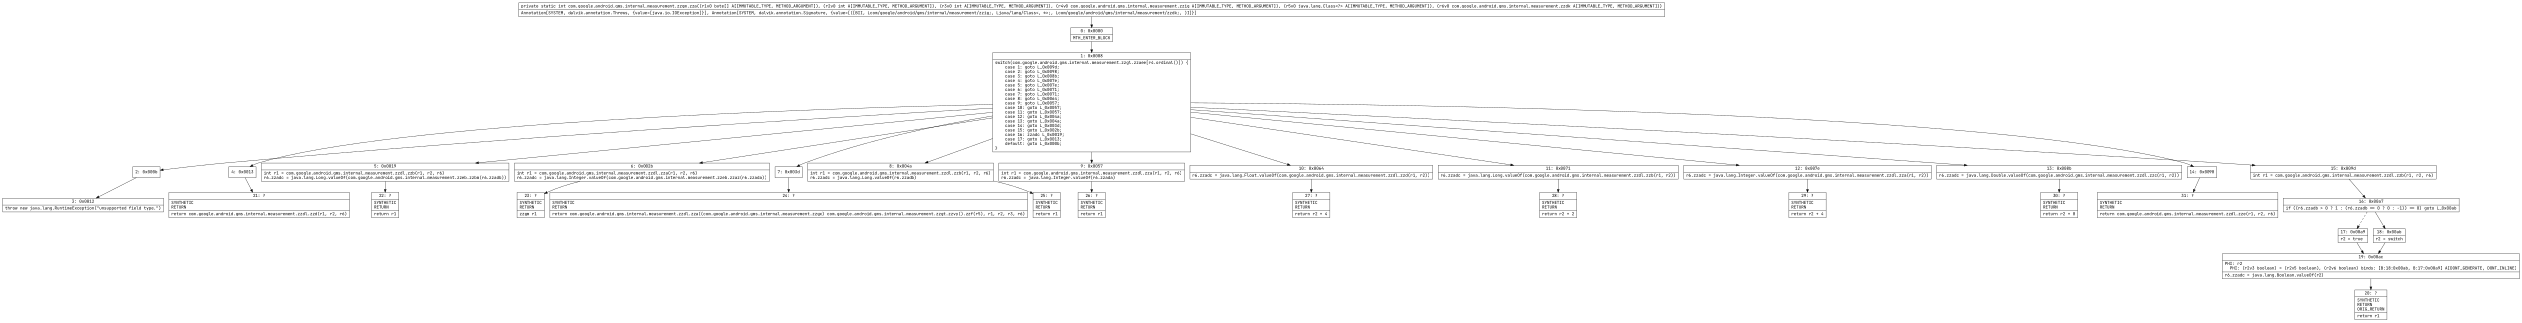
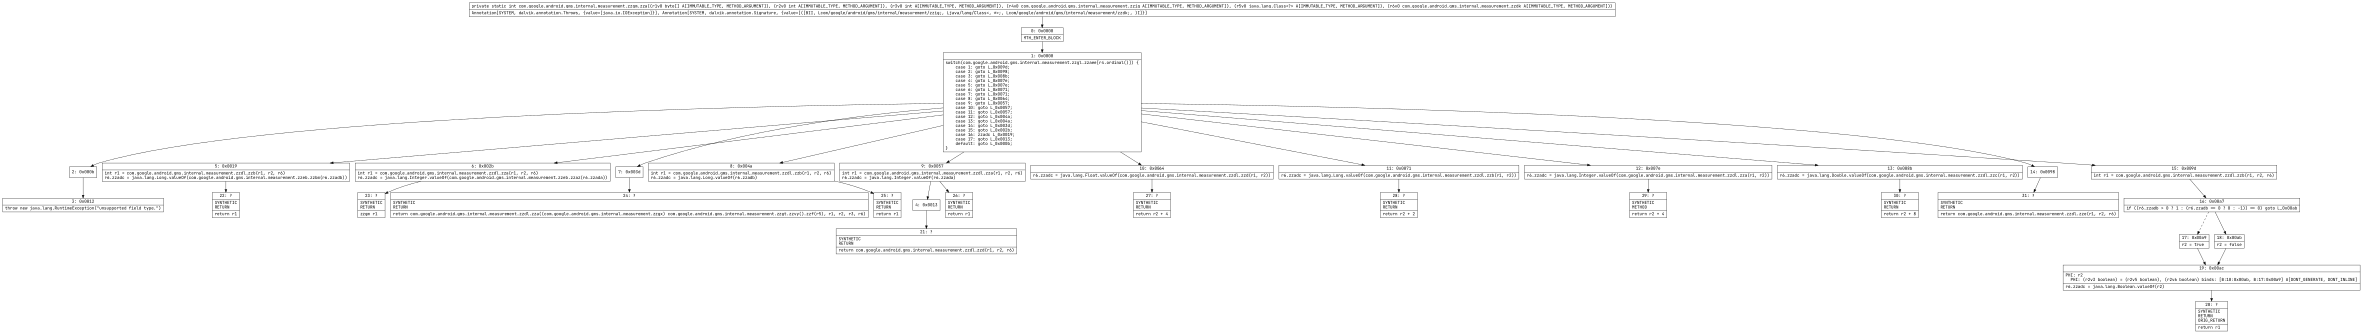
(621, 119) -> (929, 189)
(1799, 207) -> (1640, 207)
(2389, 239) -> (2229, 245)
